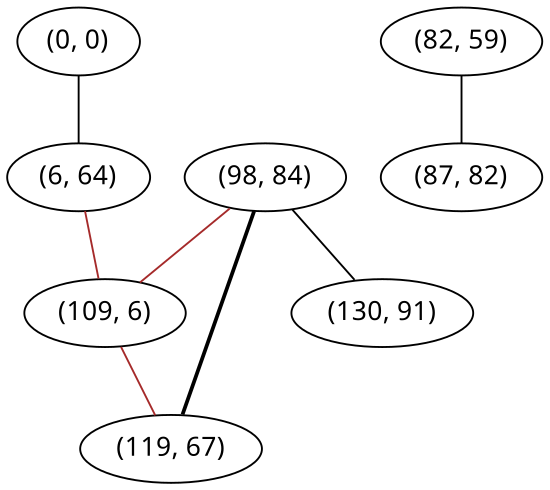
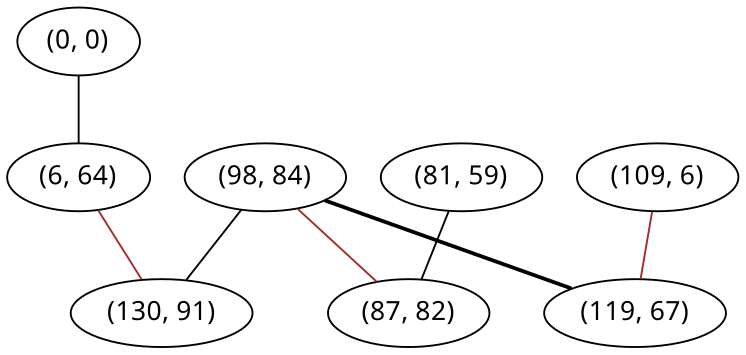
(462, 41) -> (462, 177)
(92, 245) -> (120, 245)
(185, 245) -> (337, 245)
